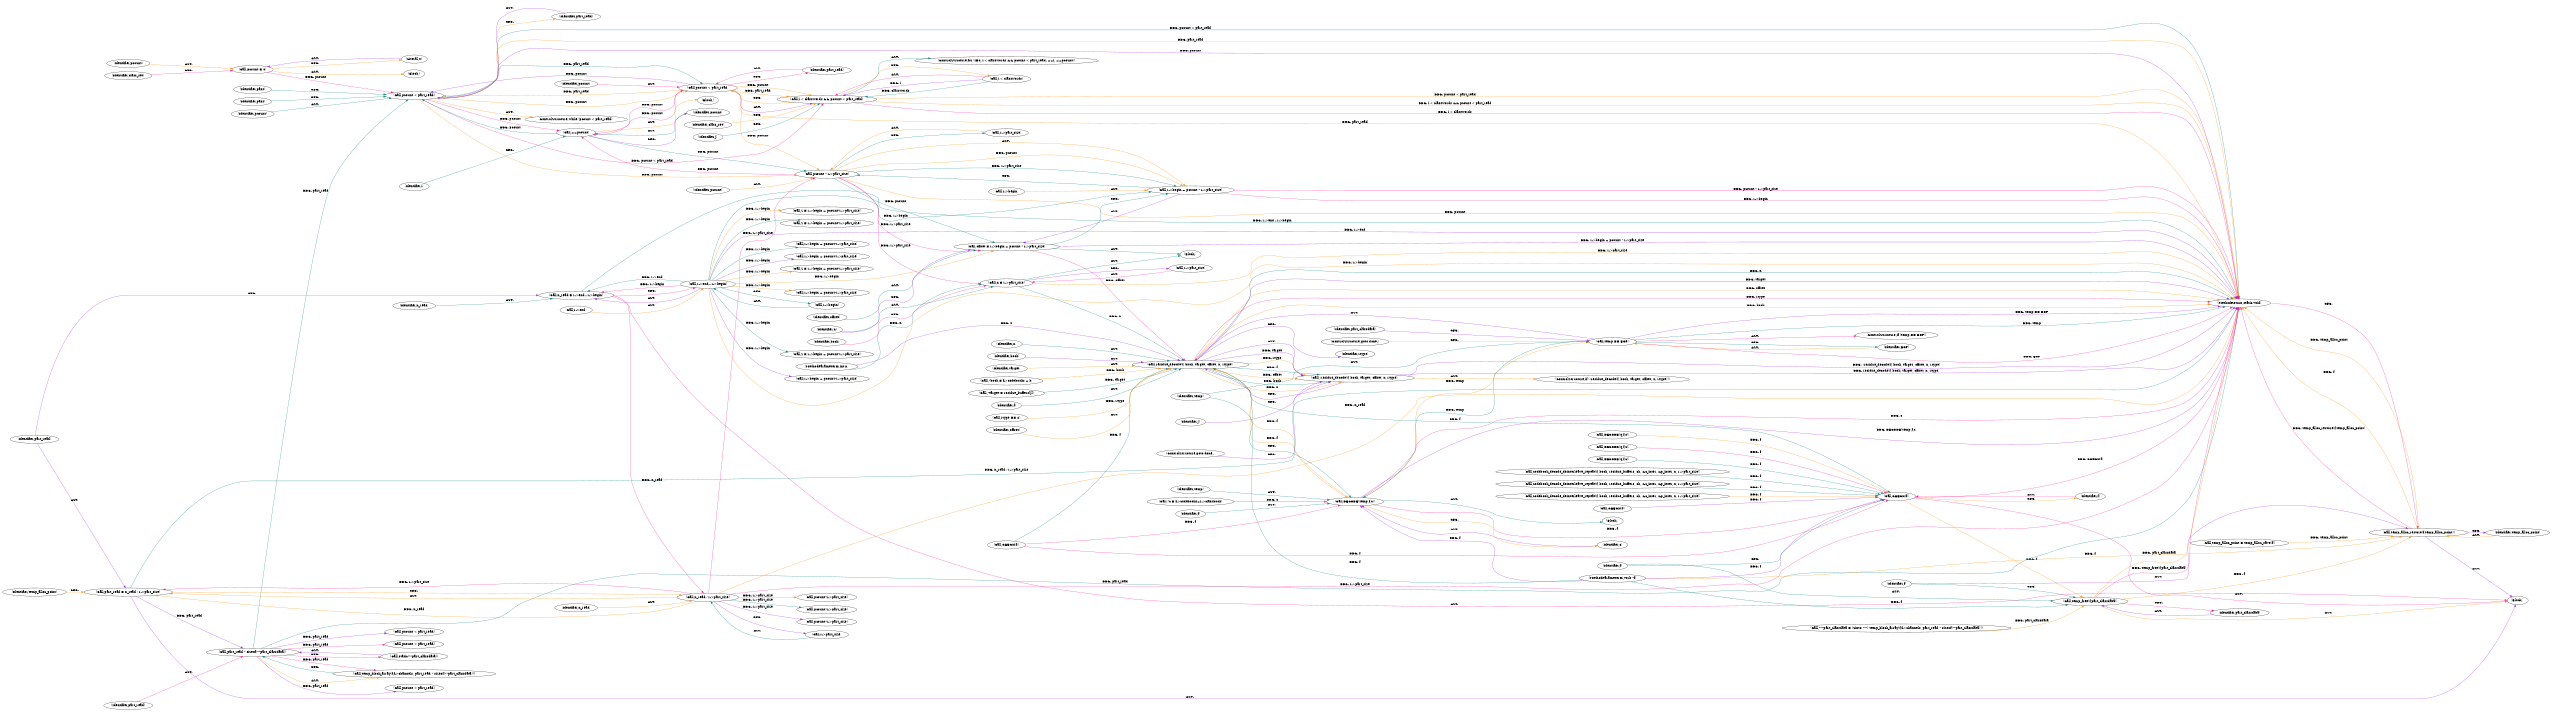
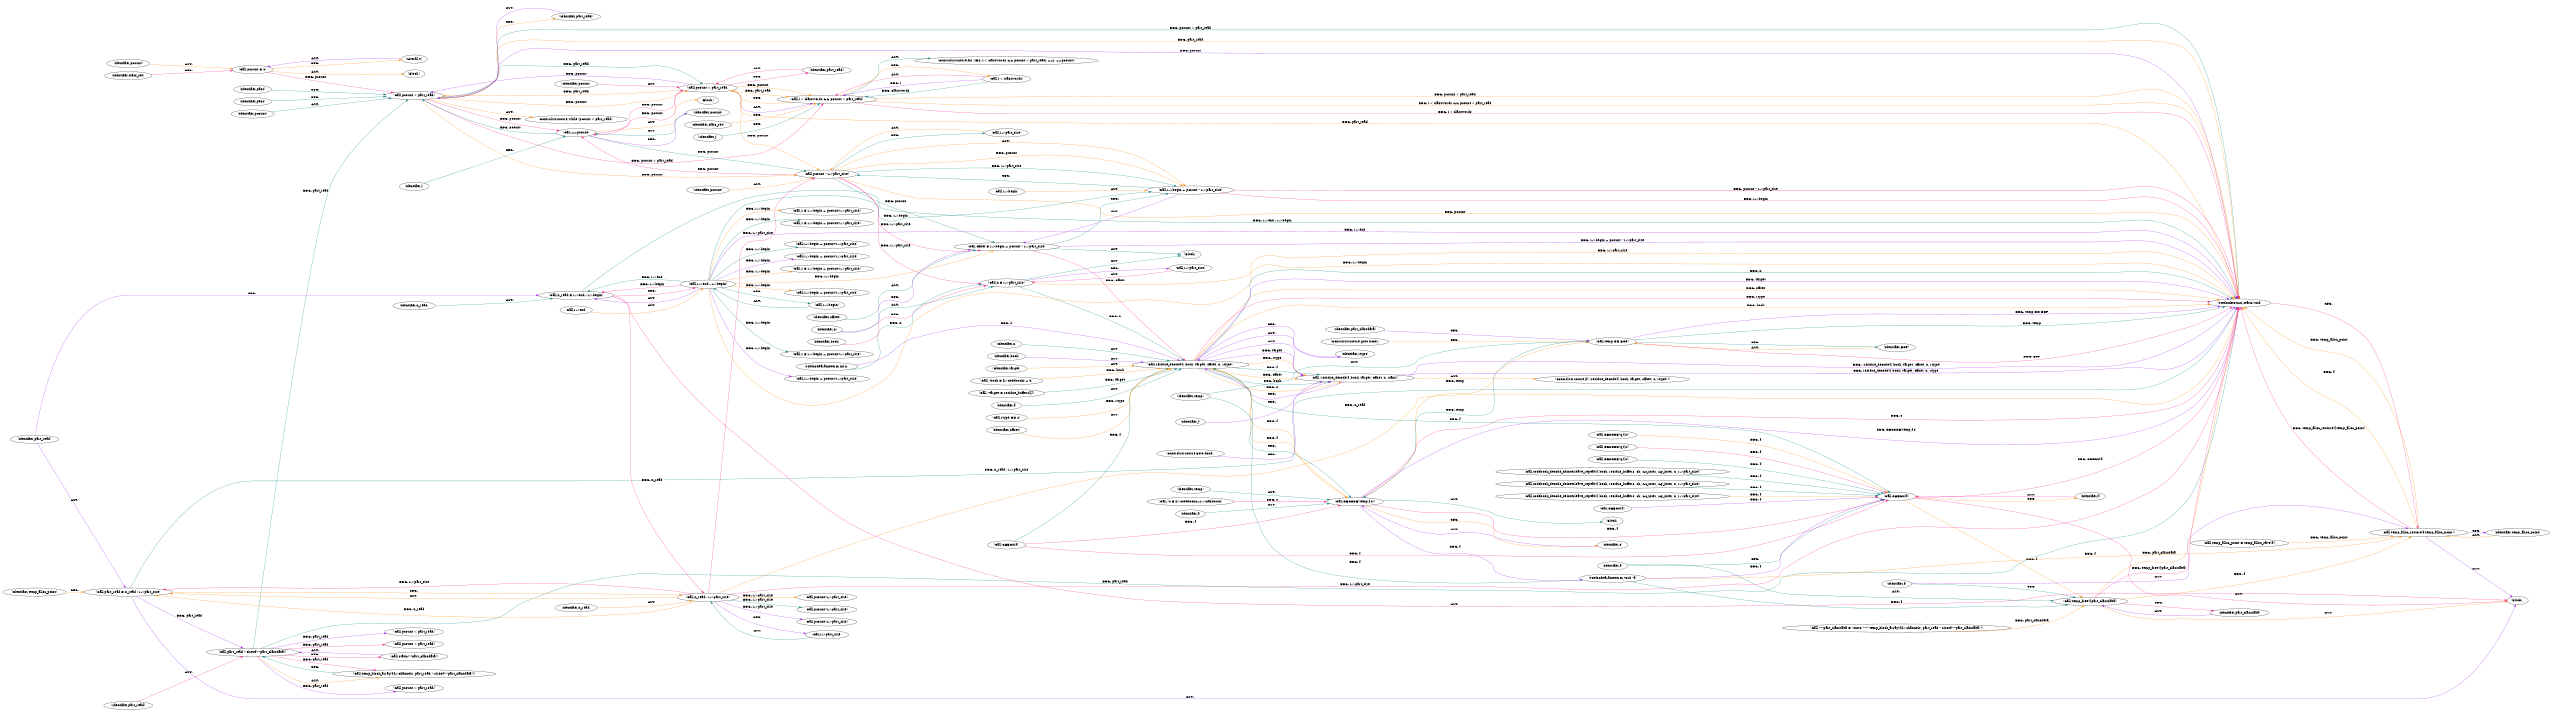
(1390, 317) -> (1272, 335)
(1897, 335) -> none
(1355, 378) -> (1355, 378)
(1483, 542) -> (1467, 554)
